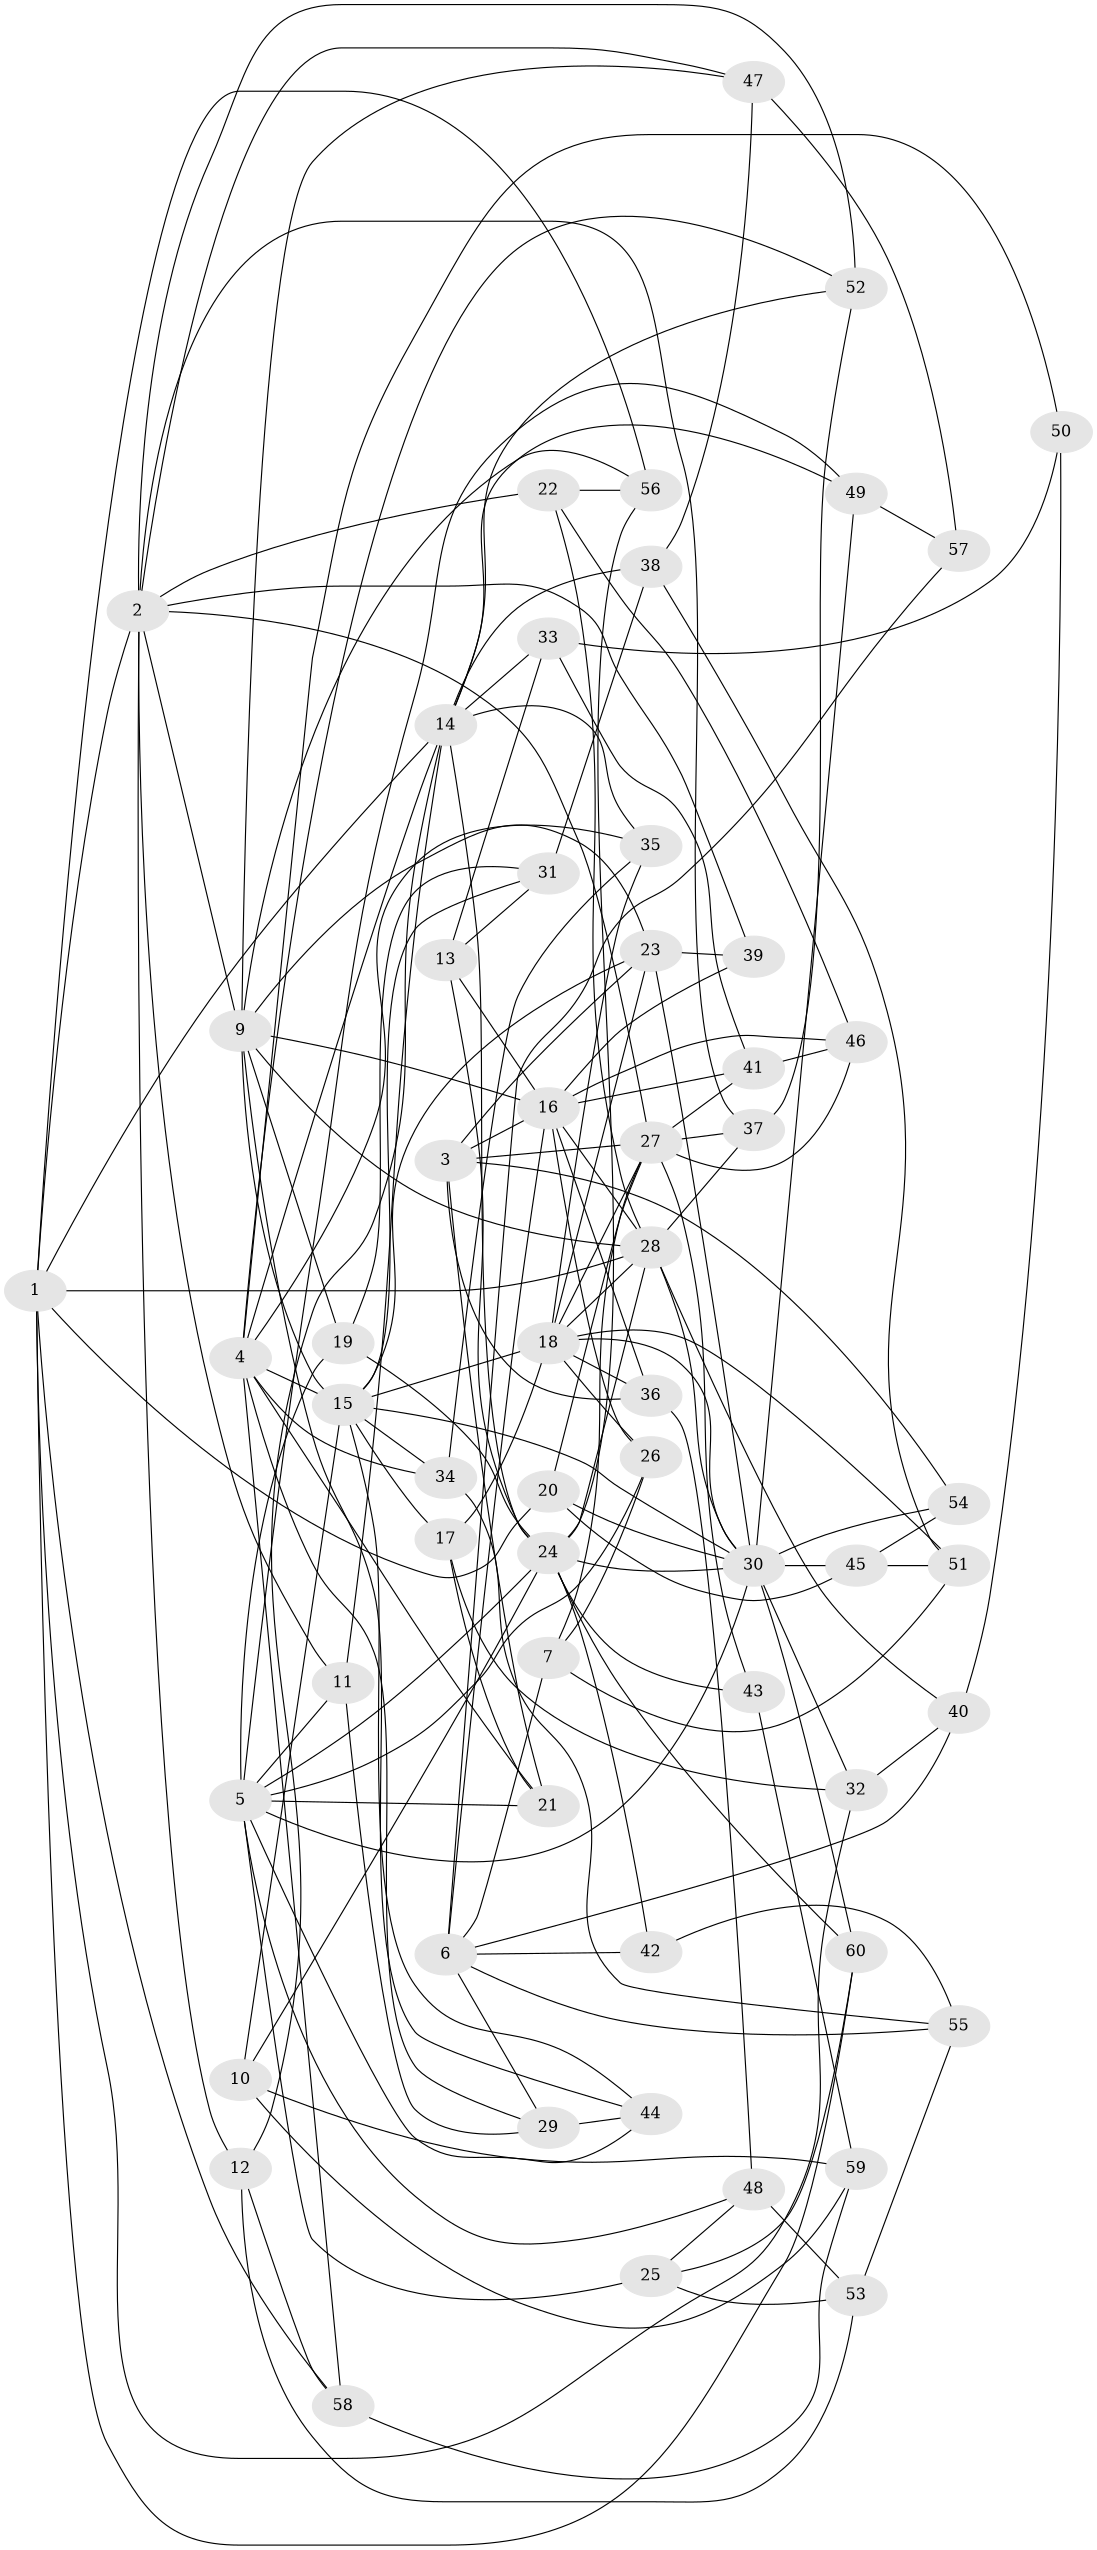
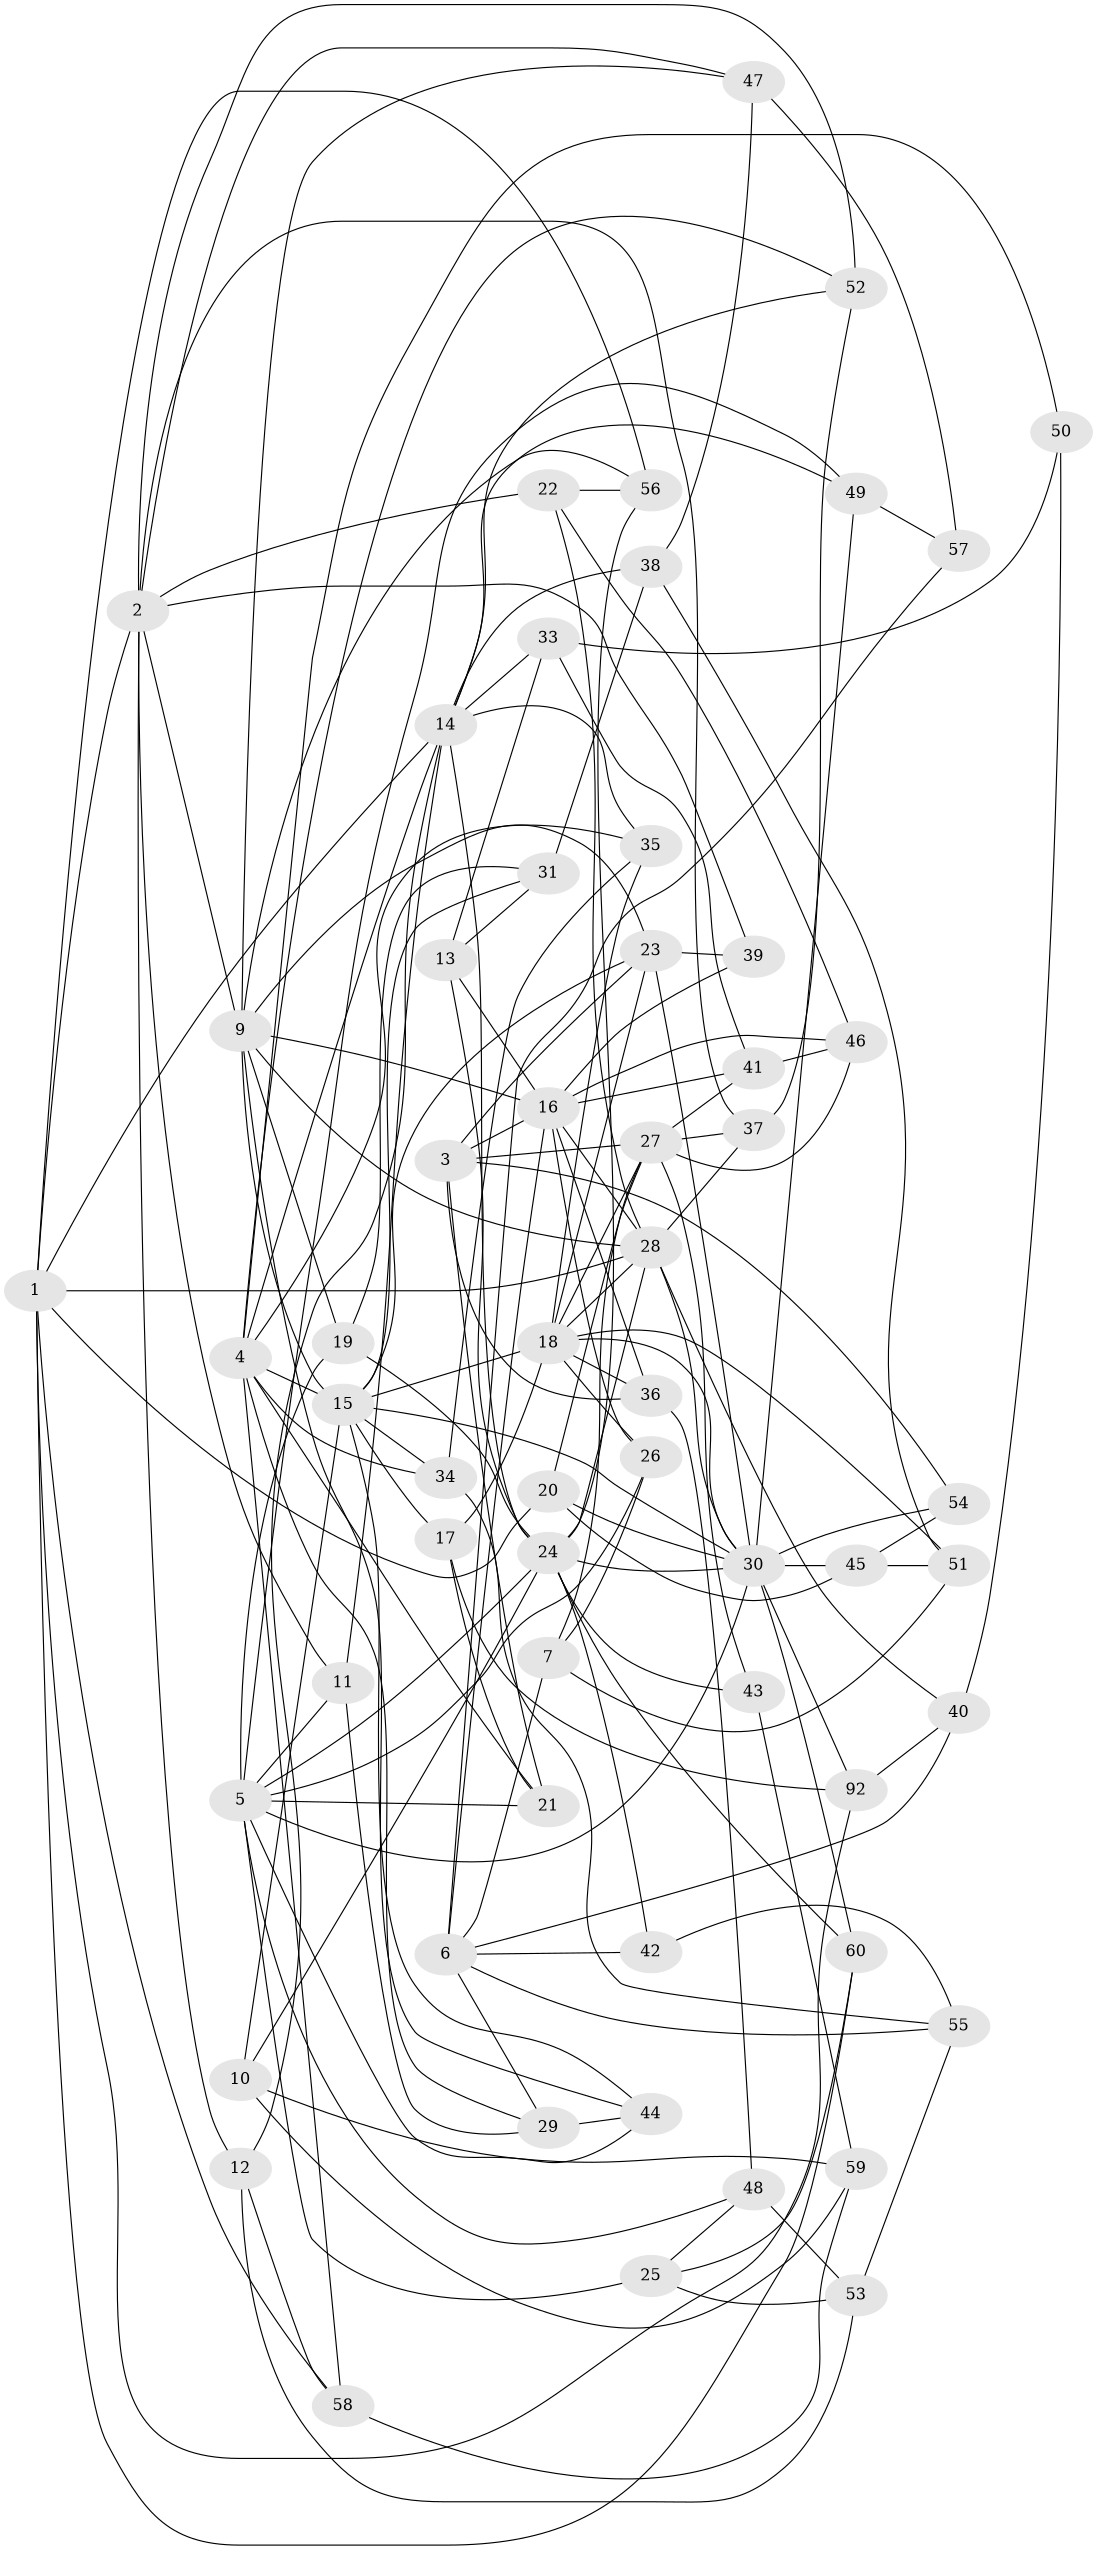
(531, 745) -> none
(856, 1790) -> (856, 1790)
